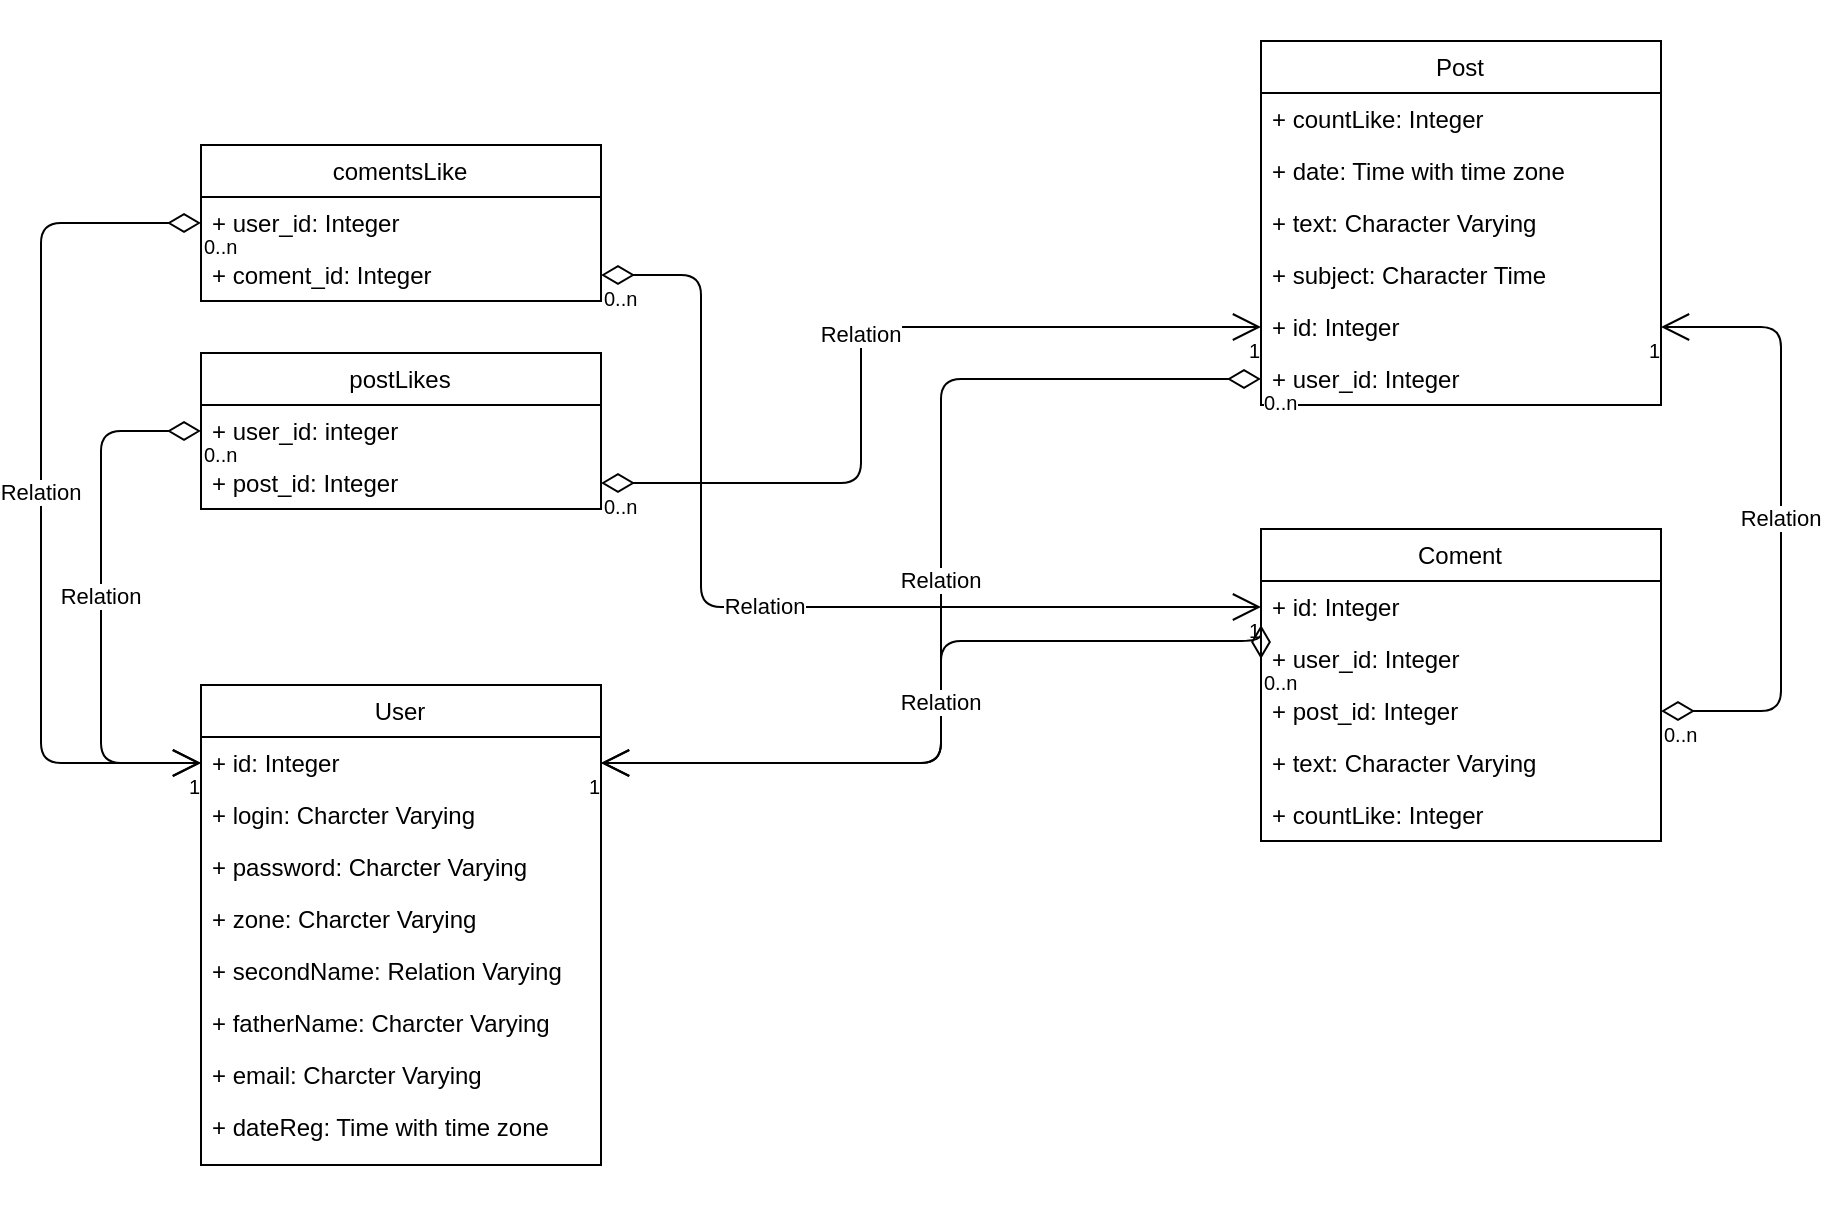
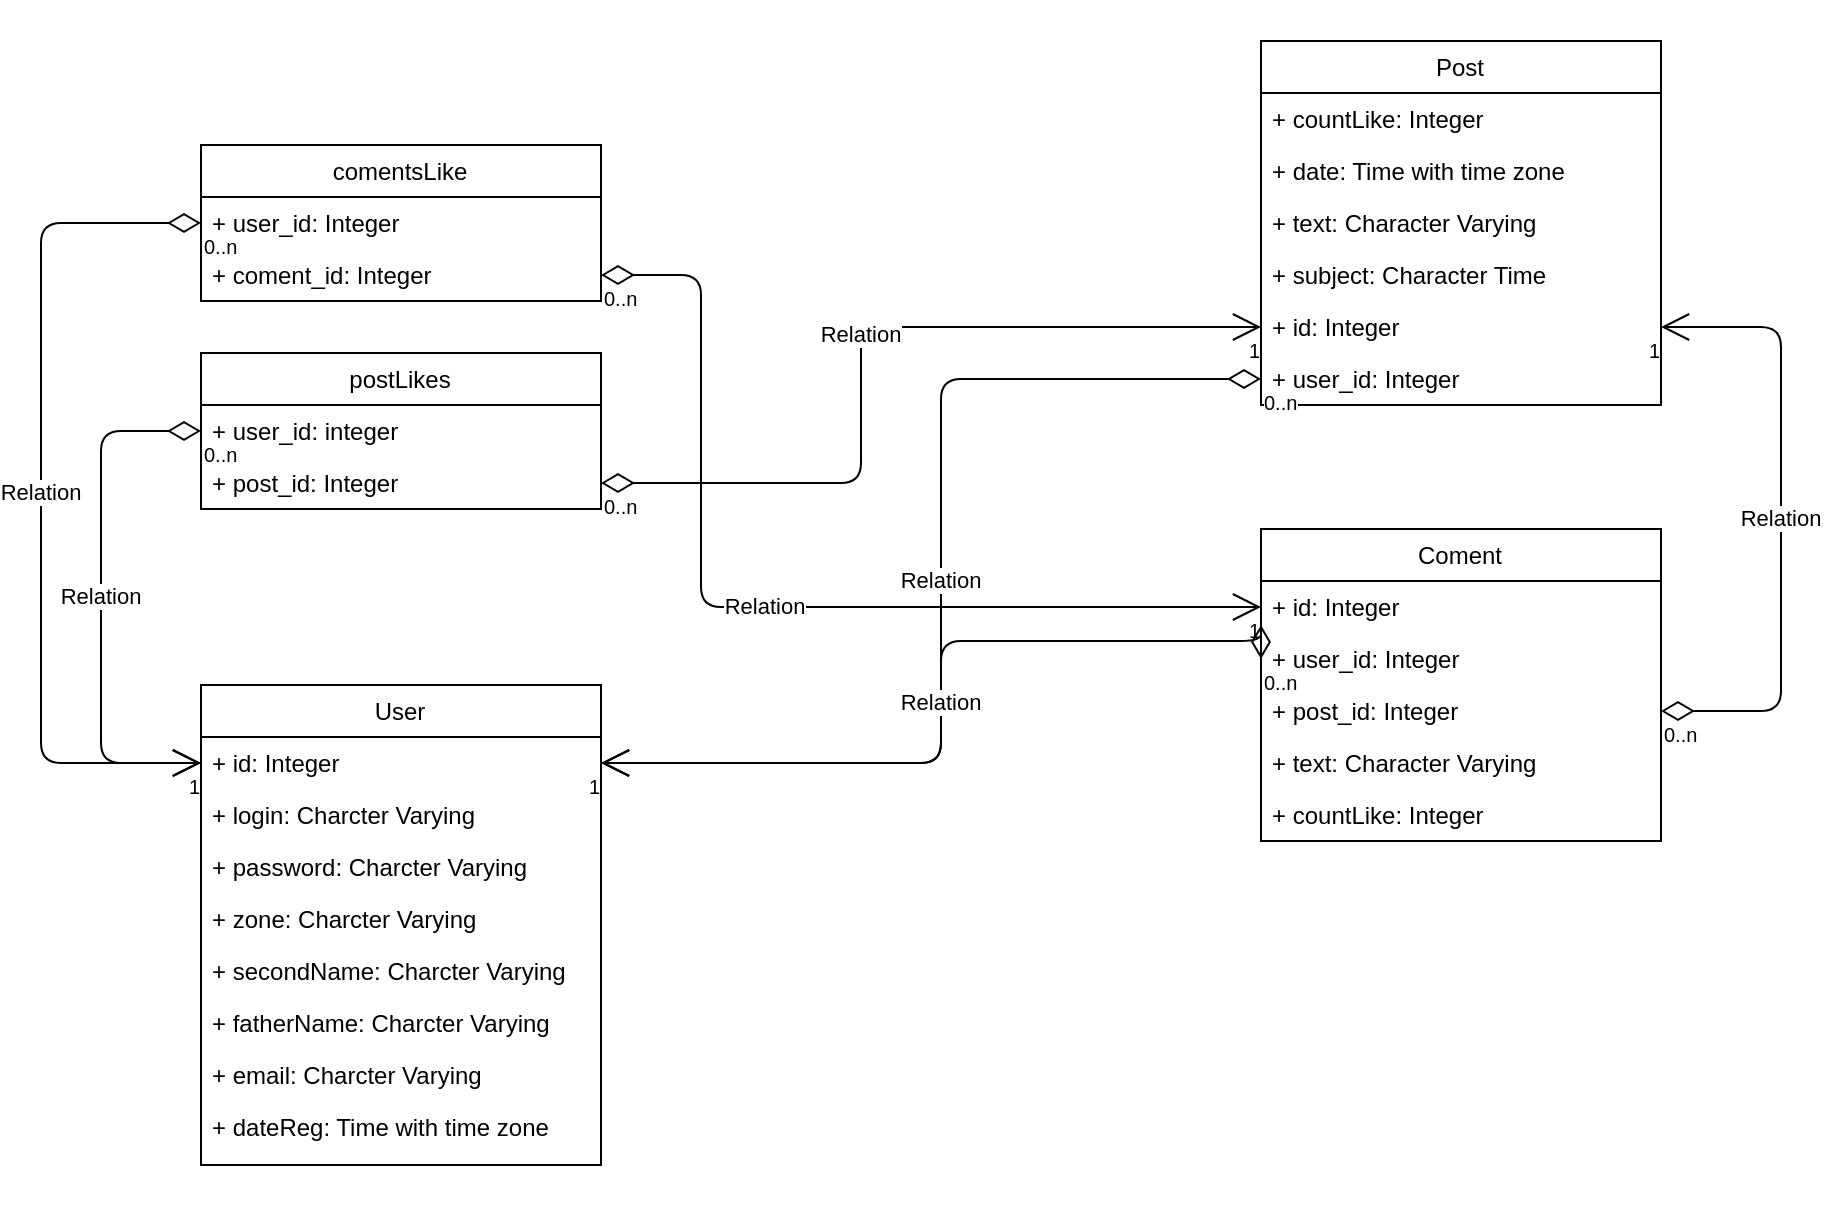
(392, 972) -> (398, 972)
